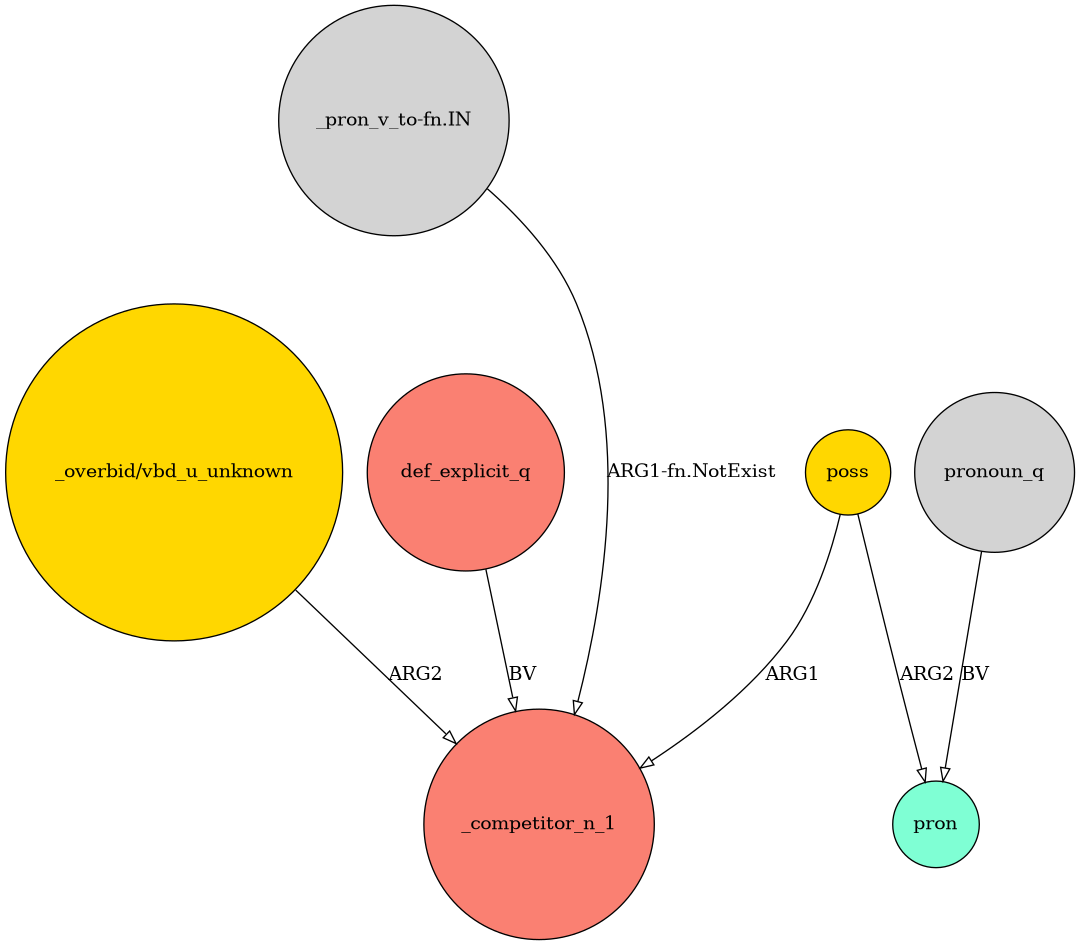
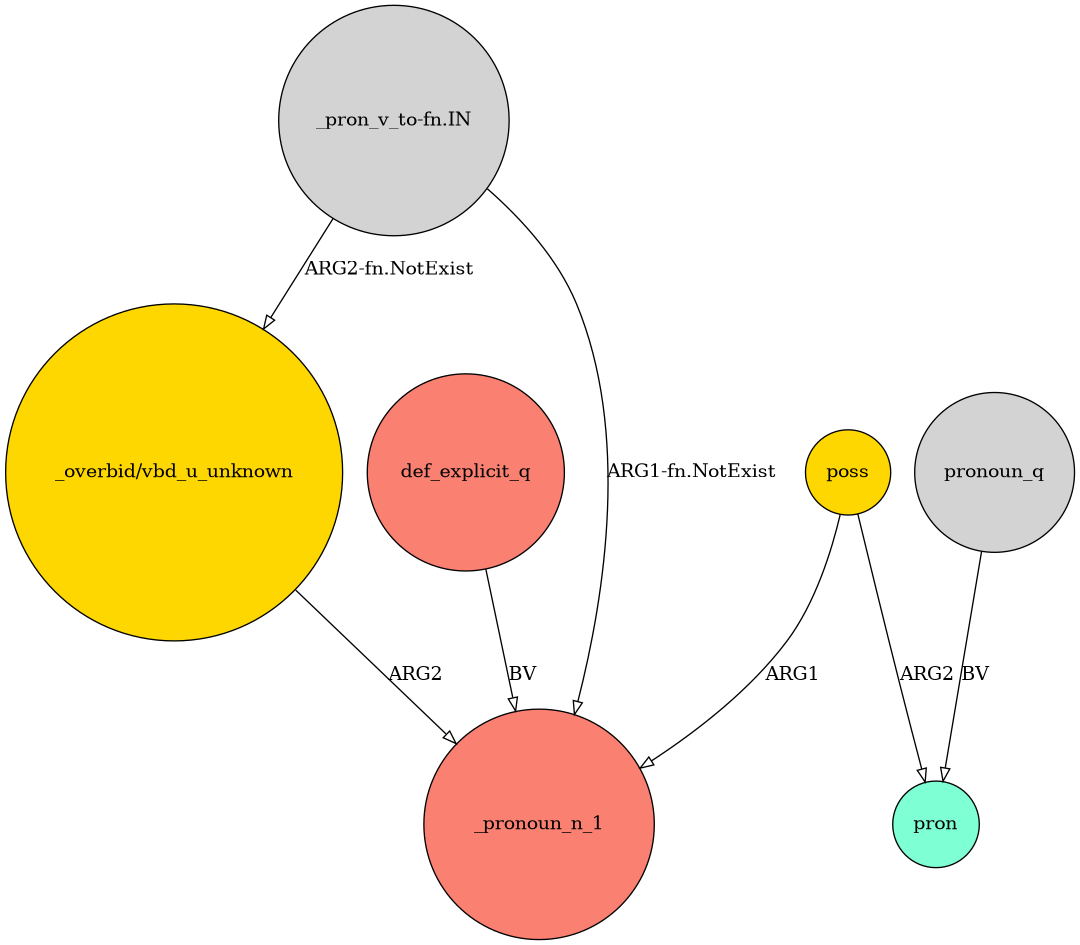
none -> (302, 268)
(539, 824) -> (539, 824)
